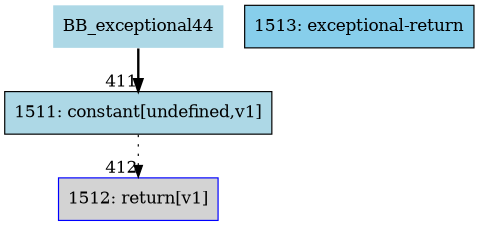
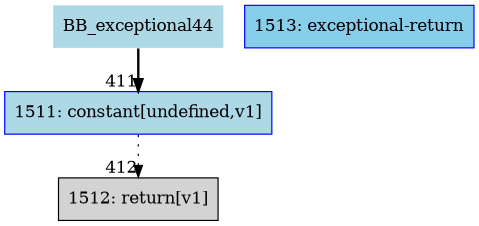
(359, 27) -> (359, 27)
(138, 113) -> (138, 113)
(138, 199) -> (138, 199)
